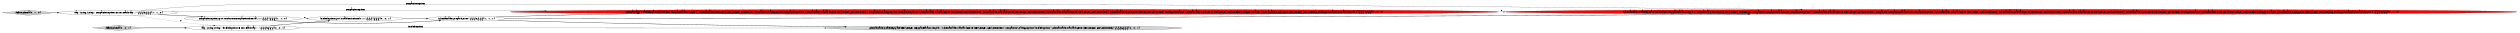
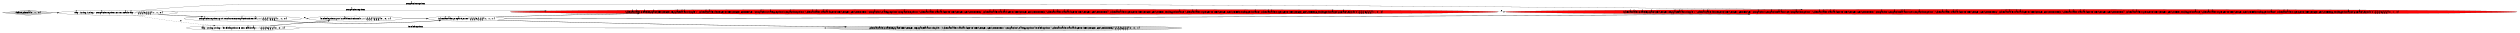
(118, 28) -> none
